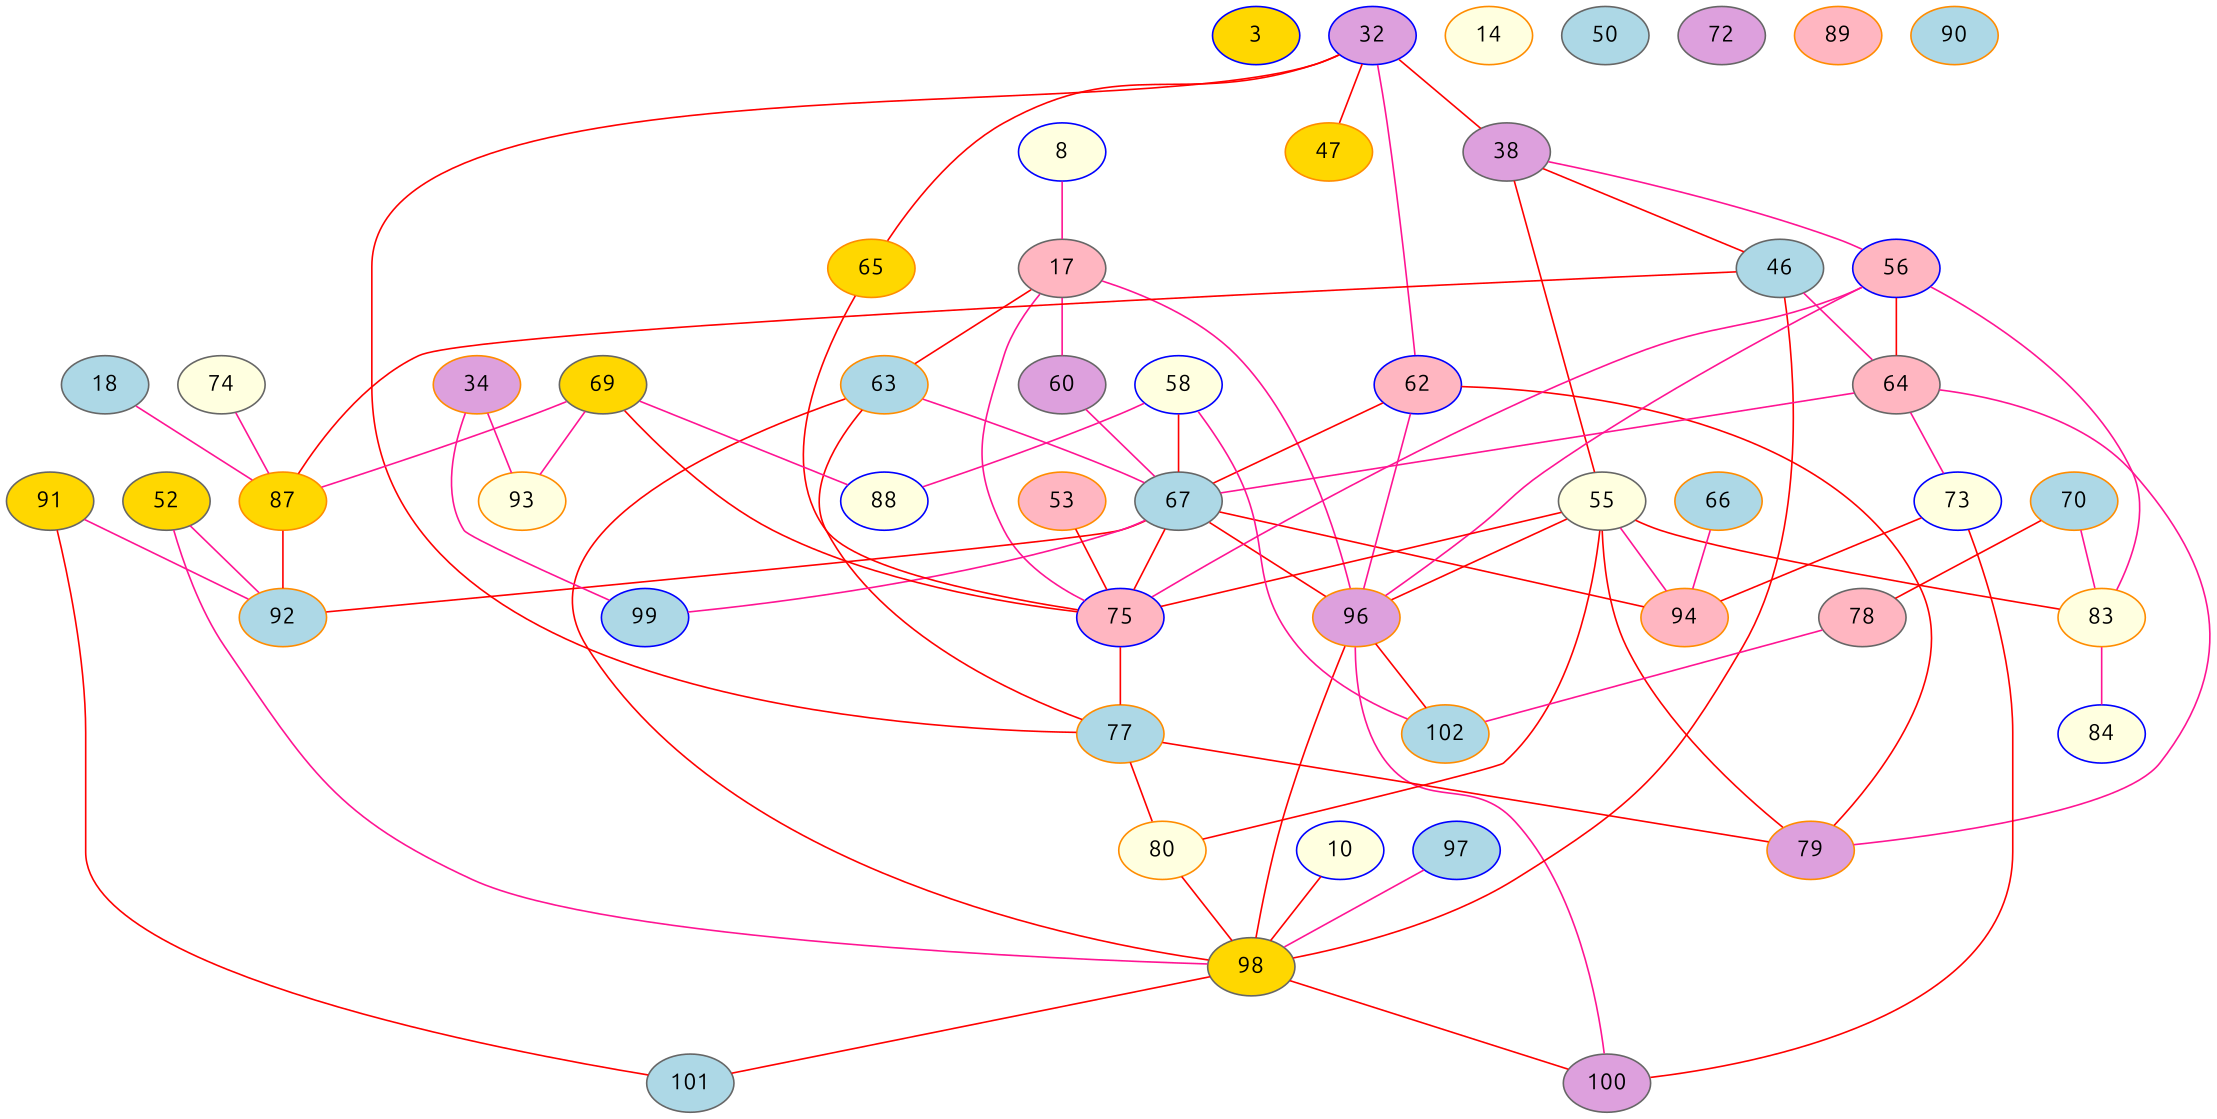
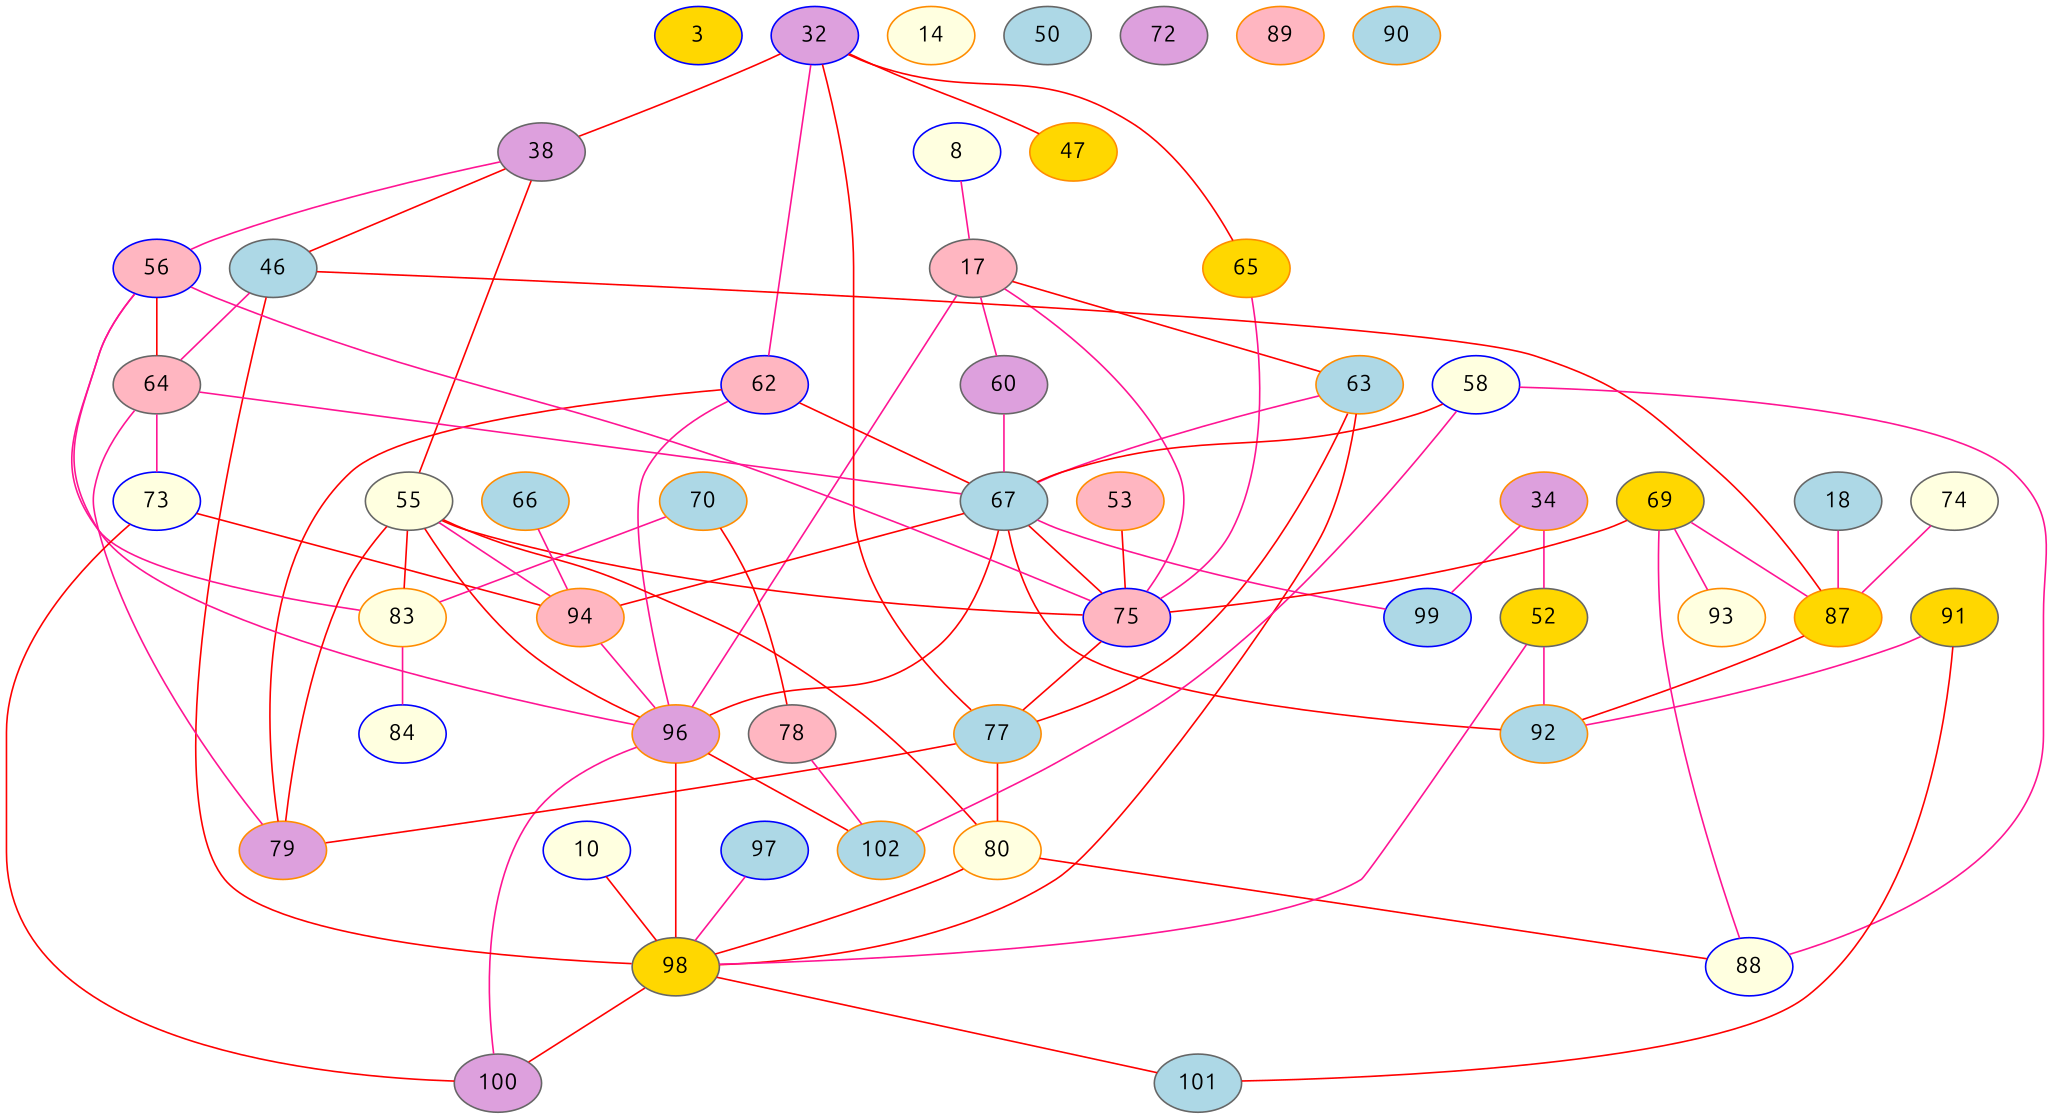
(500, 443) -> (1544, 560)
(854, 551) -> (1253, 466)
none -> (628, 676)
none -> (1373, 909)
